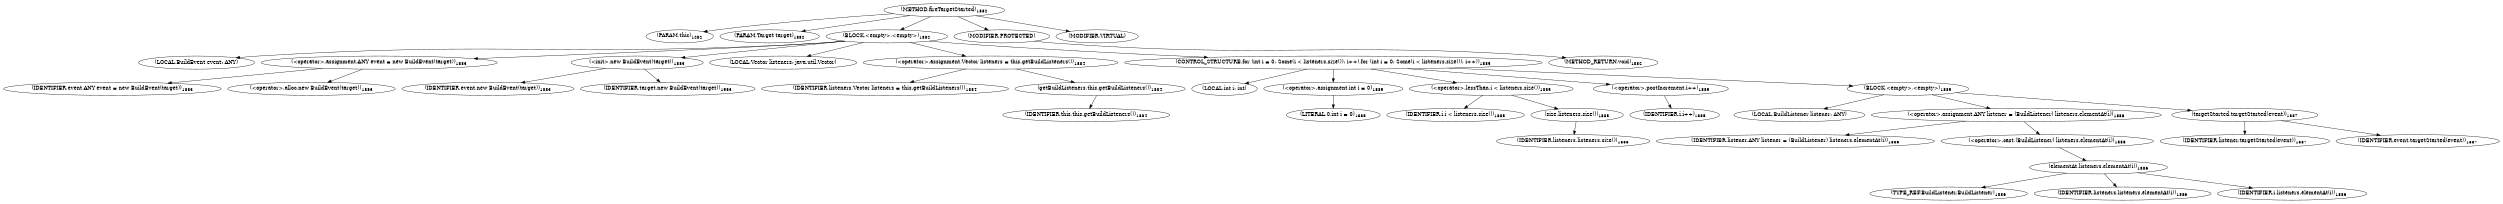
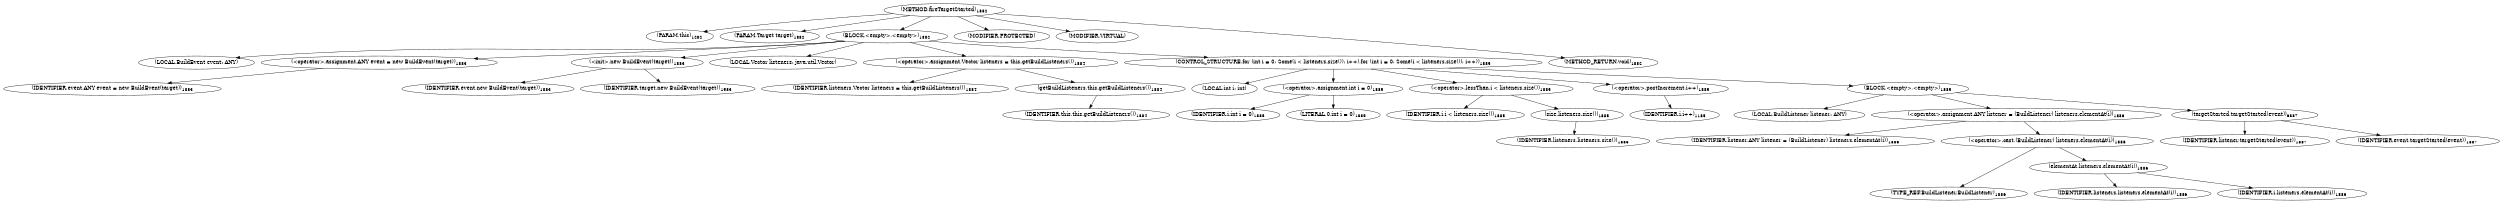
(1298, 50) -> (1278, 34)
(311, 89) -> none
(1700, 114) -> (1700, 114)
(2293, 114) -> (2293, 114)
none -> (1228, 115)
(2026, 180) -> (2000, 167)
